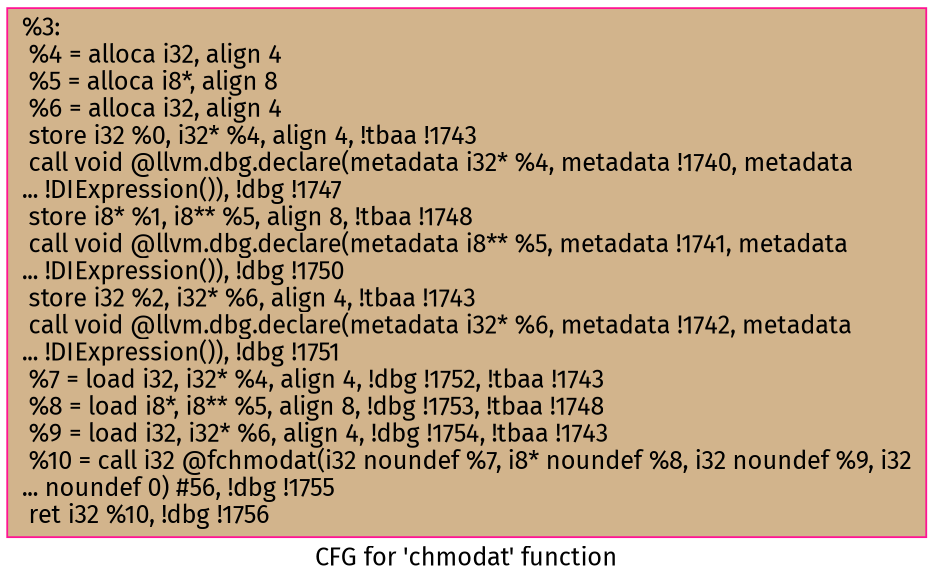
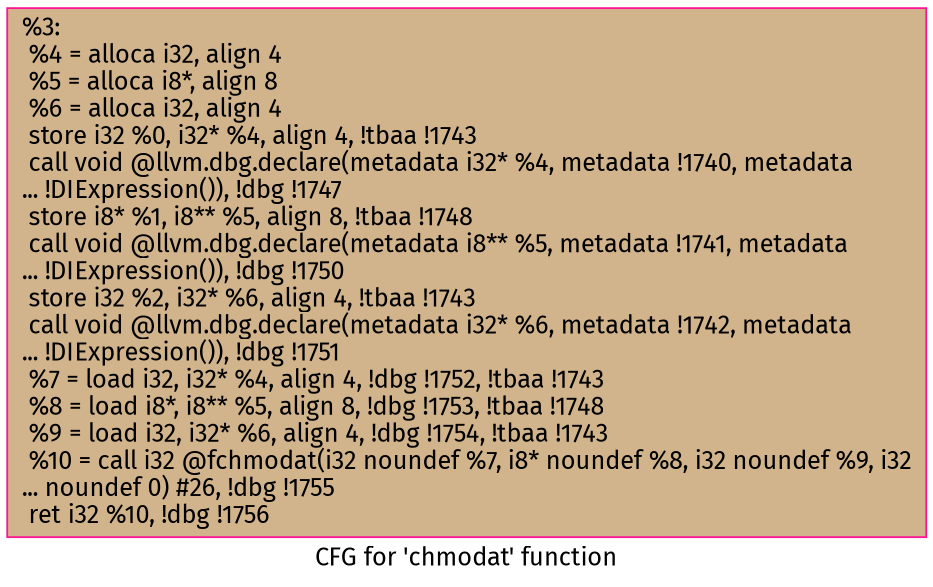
(179, 488) -> (179, 488)
